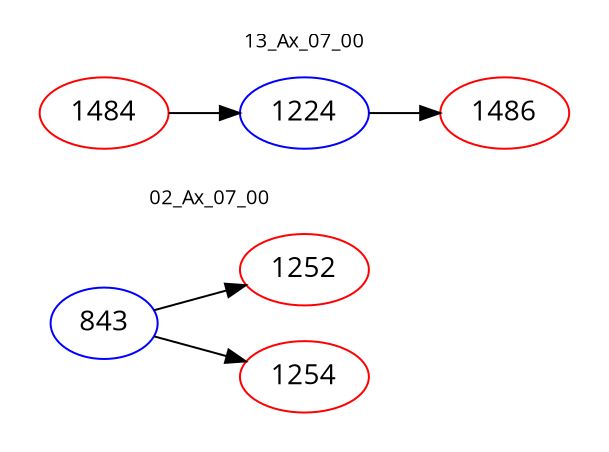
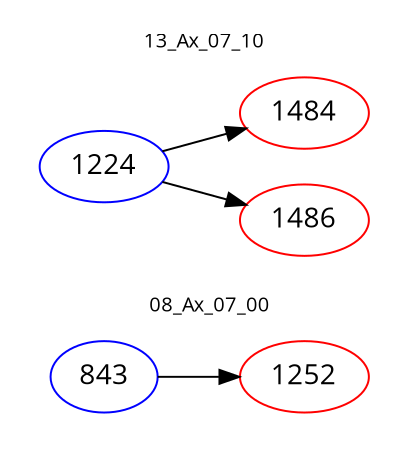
(304, 43) -> (204, 43)
(194, 113) -> (195, 142)
(210, 199) -> (210, 306)
(304, 377) -> none
